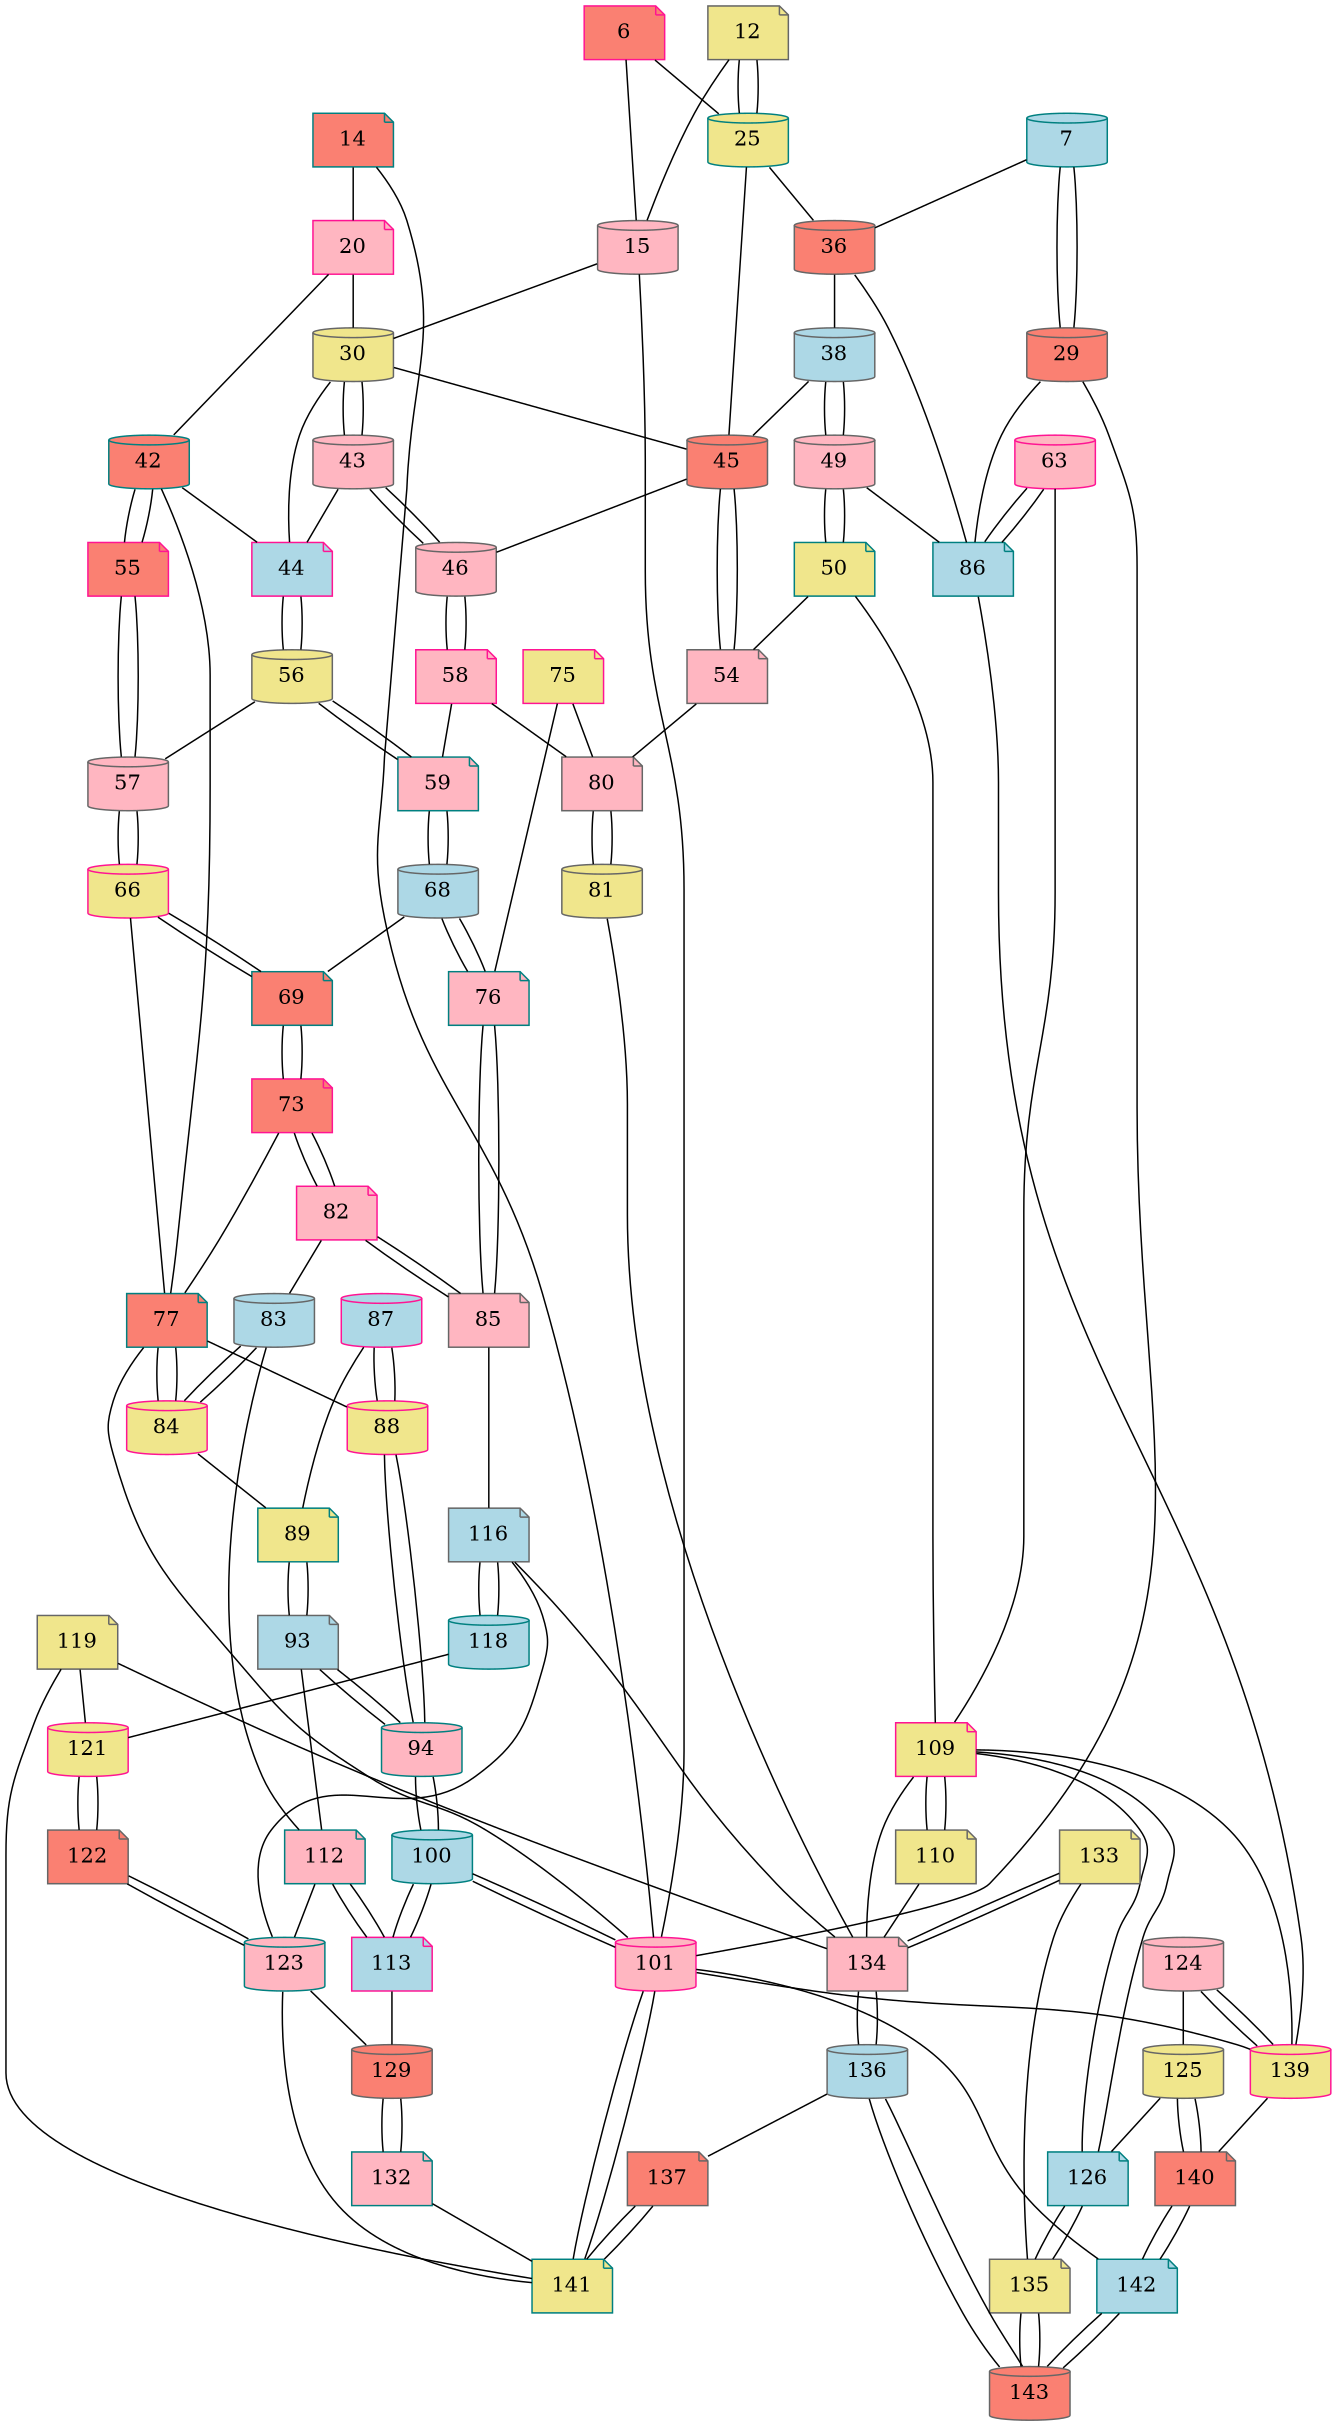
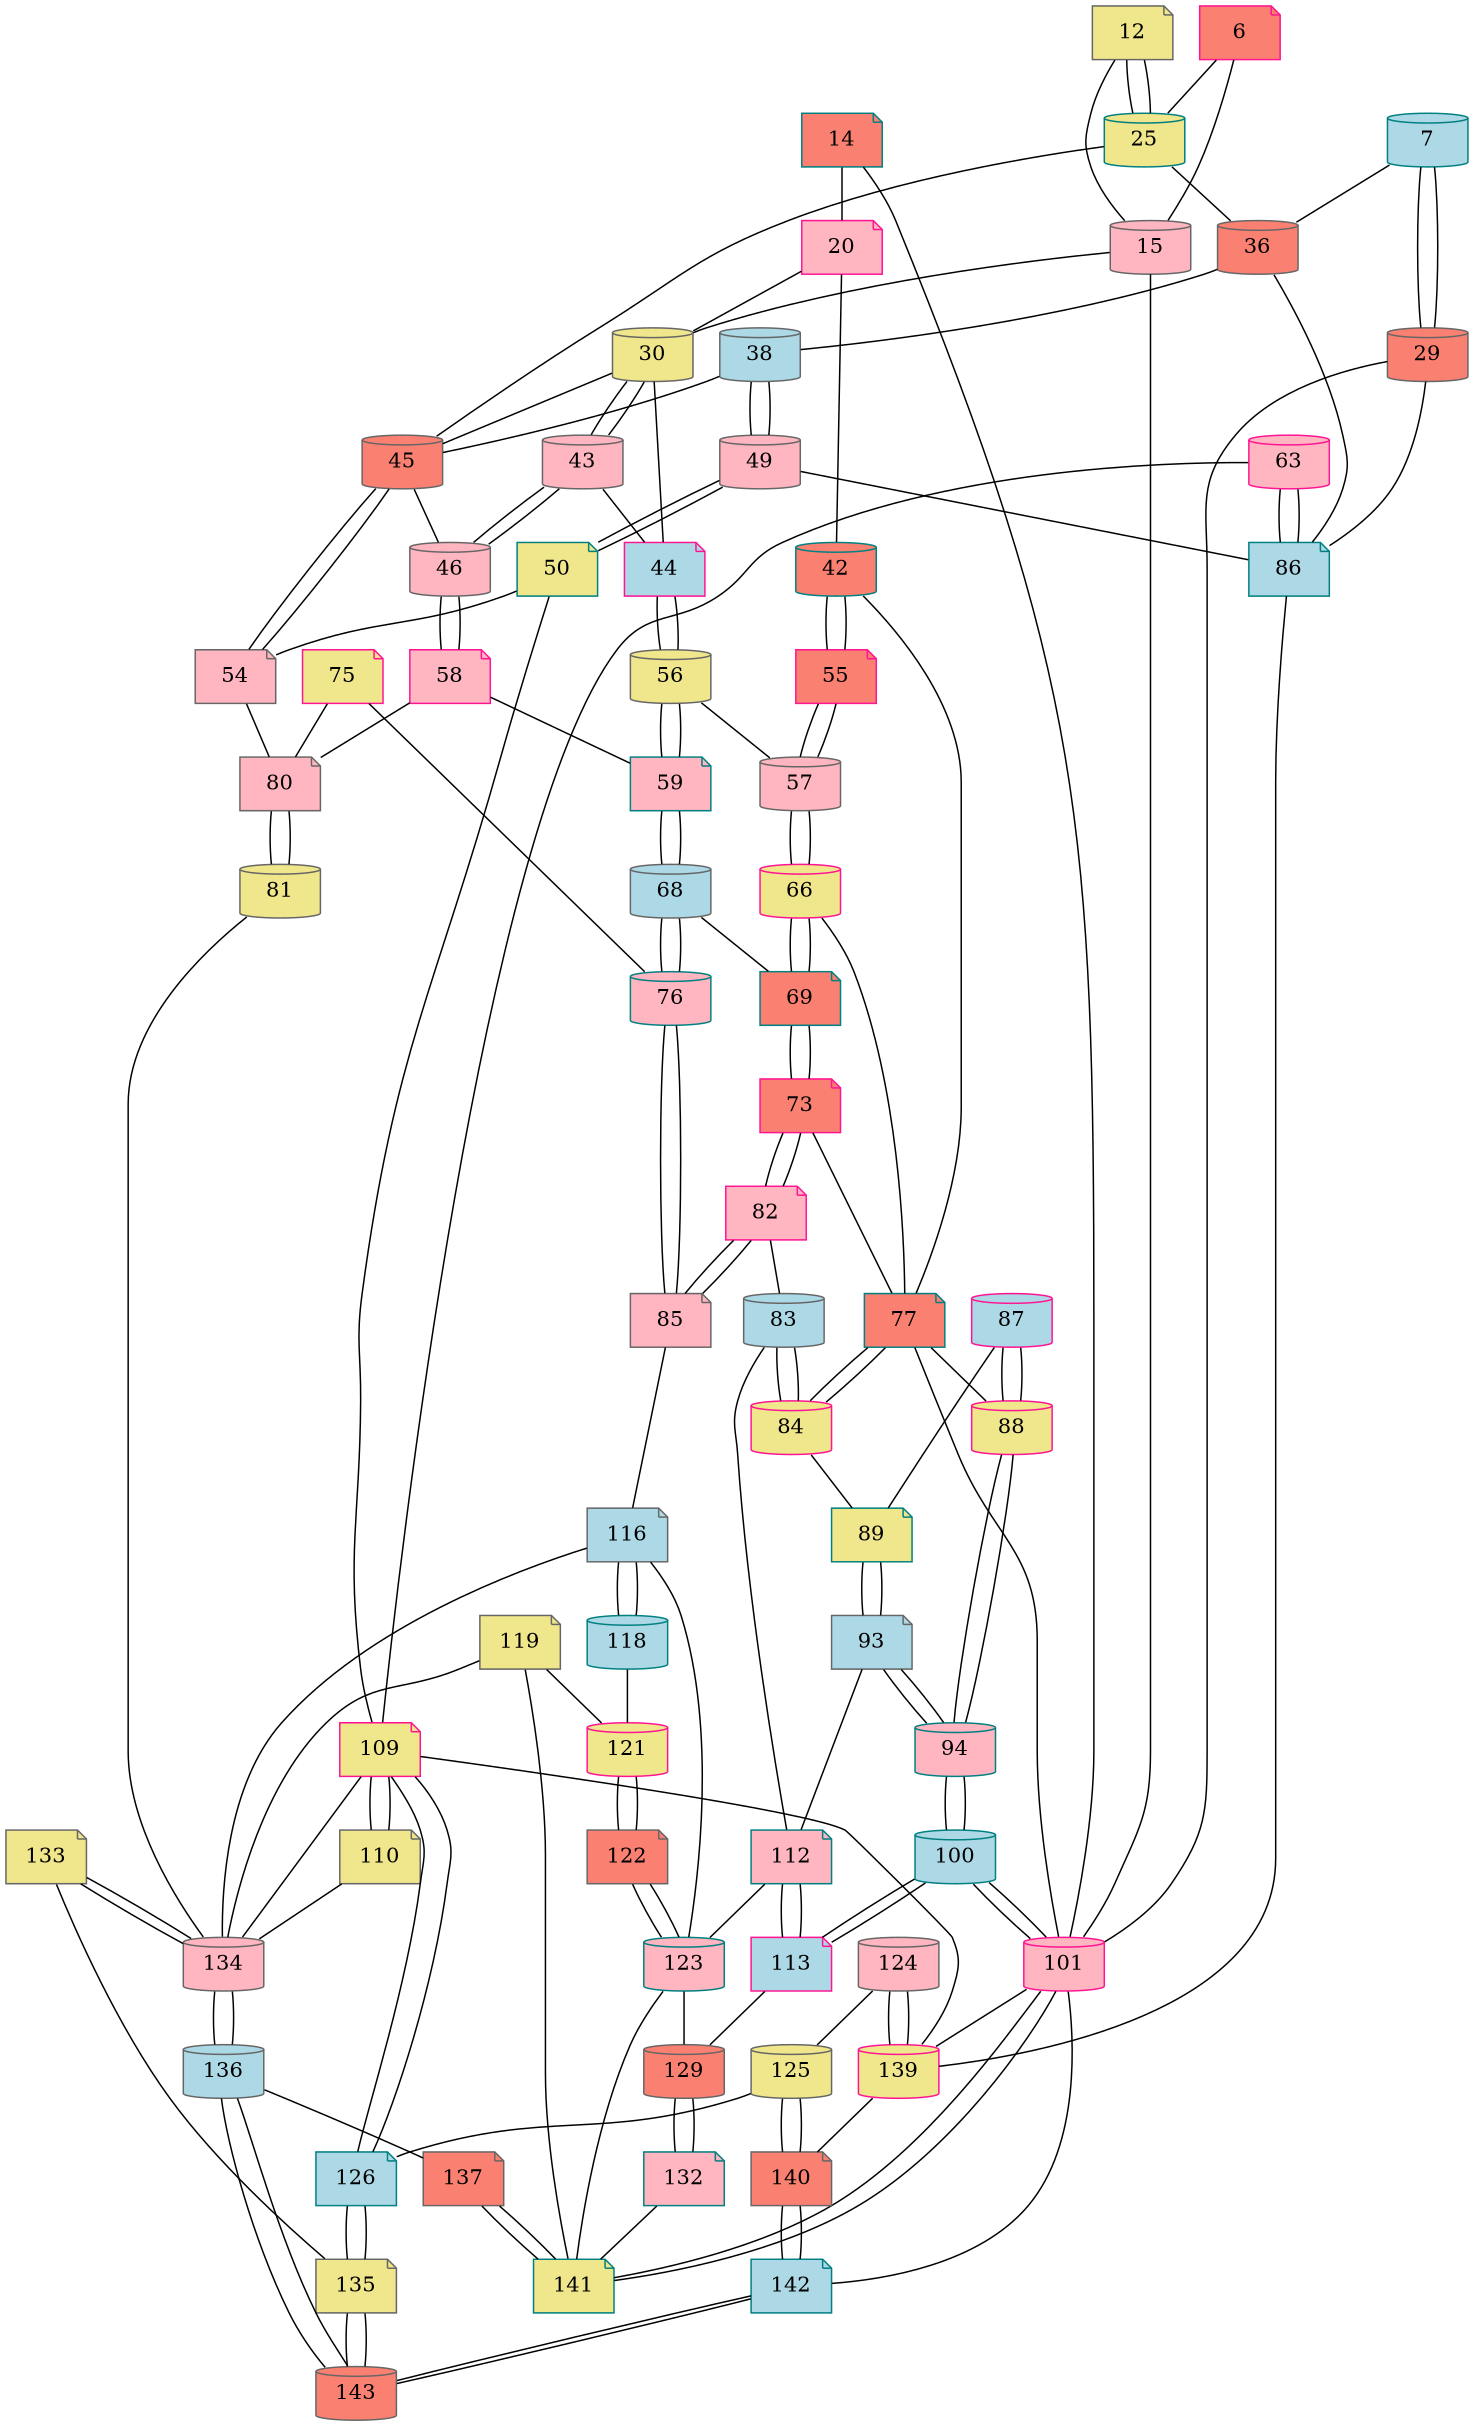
(220, 515) -> none
(489, 998) -> (671, 998)
(867, 1964) -> (224, 1964)
